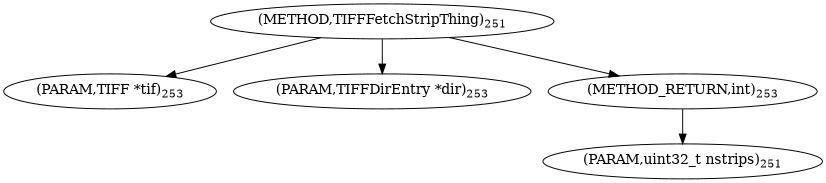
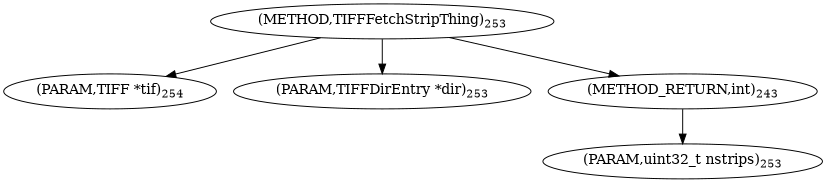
(496, 20) -> (496, 20)
(173, 90) -> (173, 90)
(767, 90) -> (767, 90)
(771, 160) -> (771, 160)
